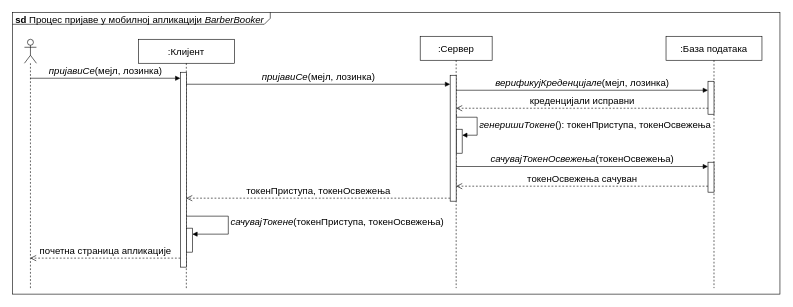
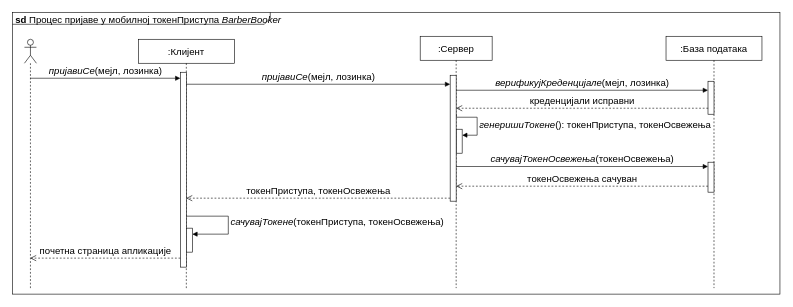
(146, 18) -> (154, 18)
